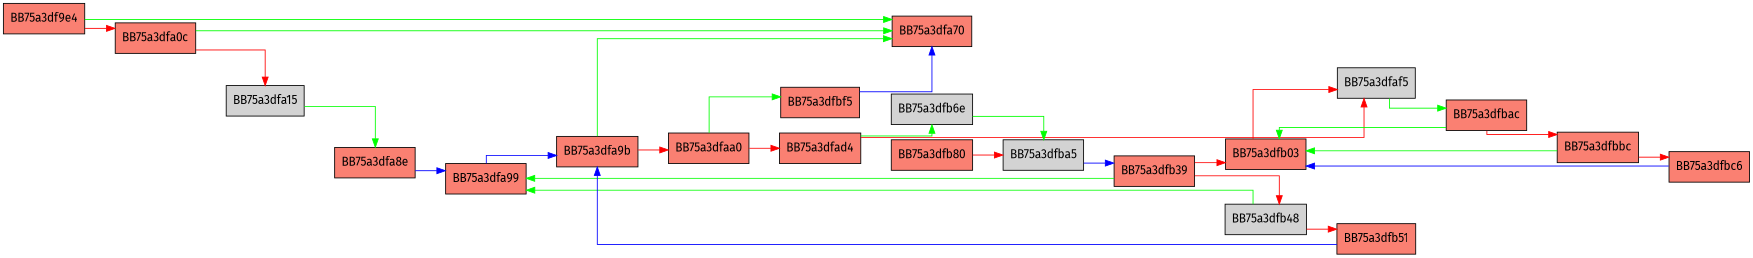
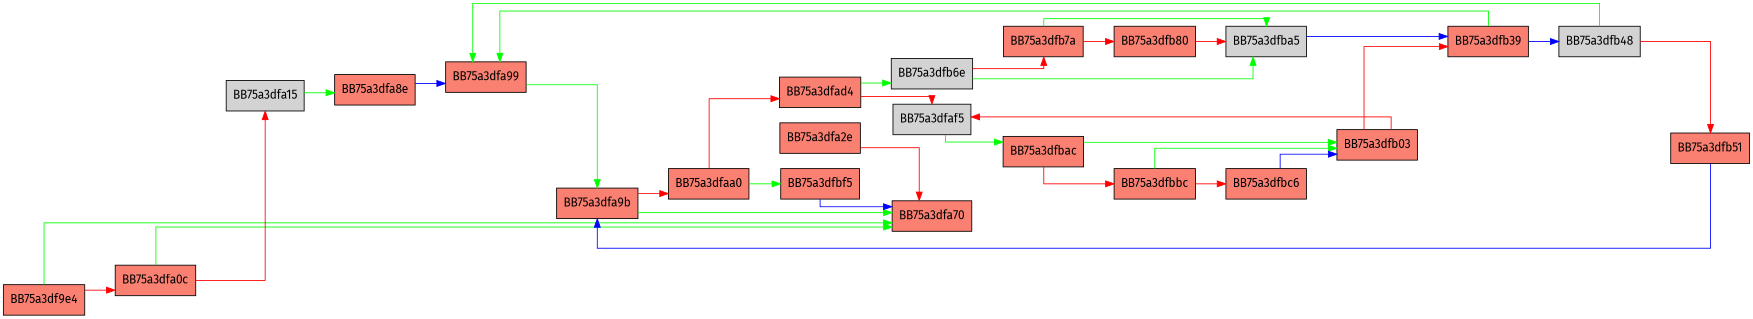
none -> (1043, 42)
none -> (820, 138)
(513, 155) -> (597, 97)
(1206, 163) -> (1364, 50)
(1247, 176) -> (1540, 42)
